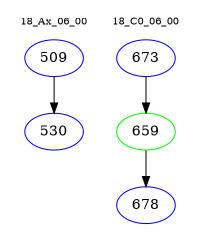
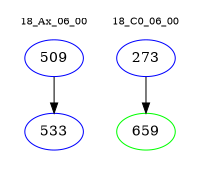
(146, 58) -> (146, 58)
(54, 132) -> (54, 132)
(146, 205) -> none
